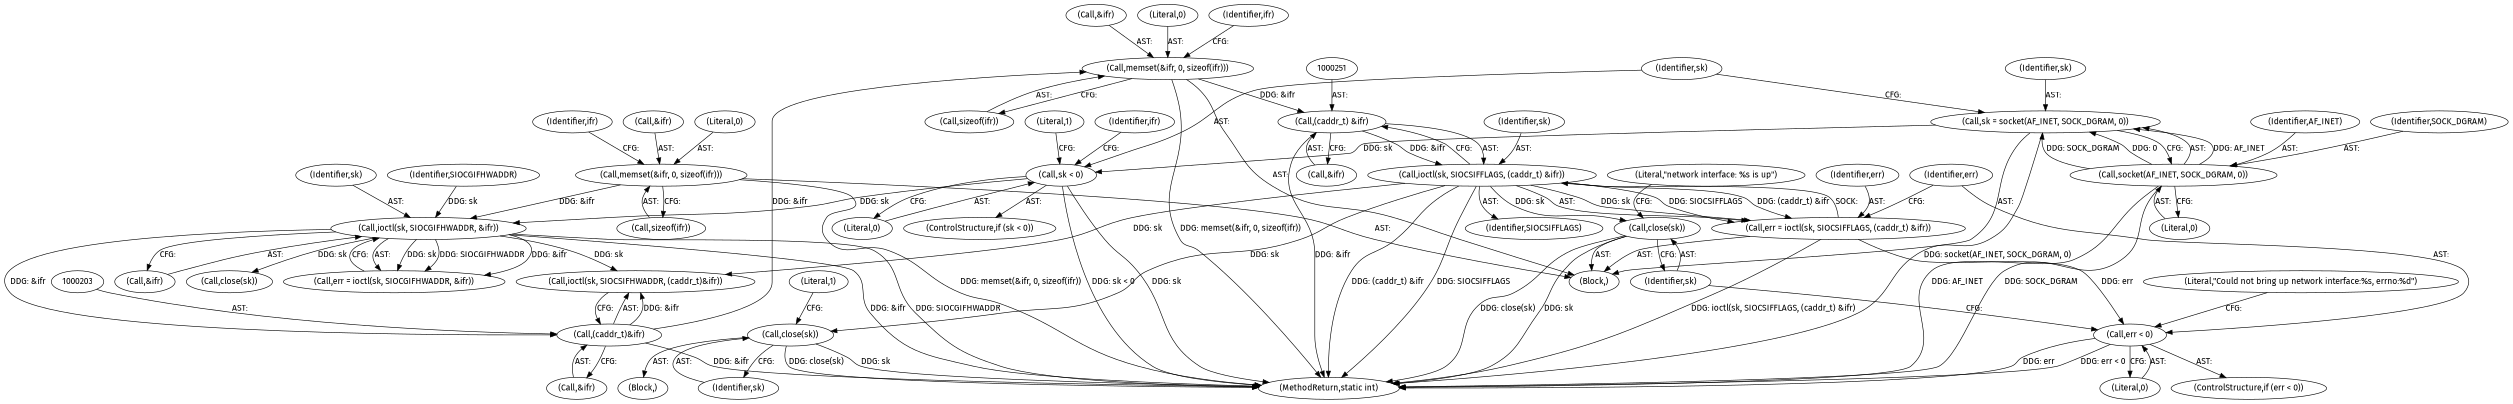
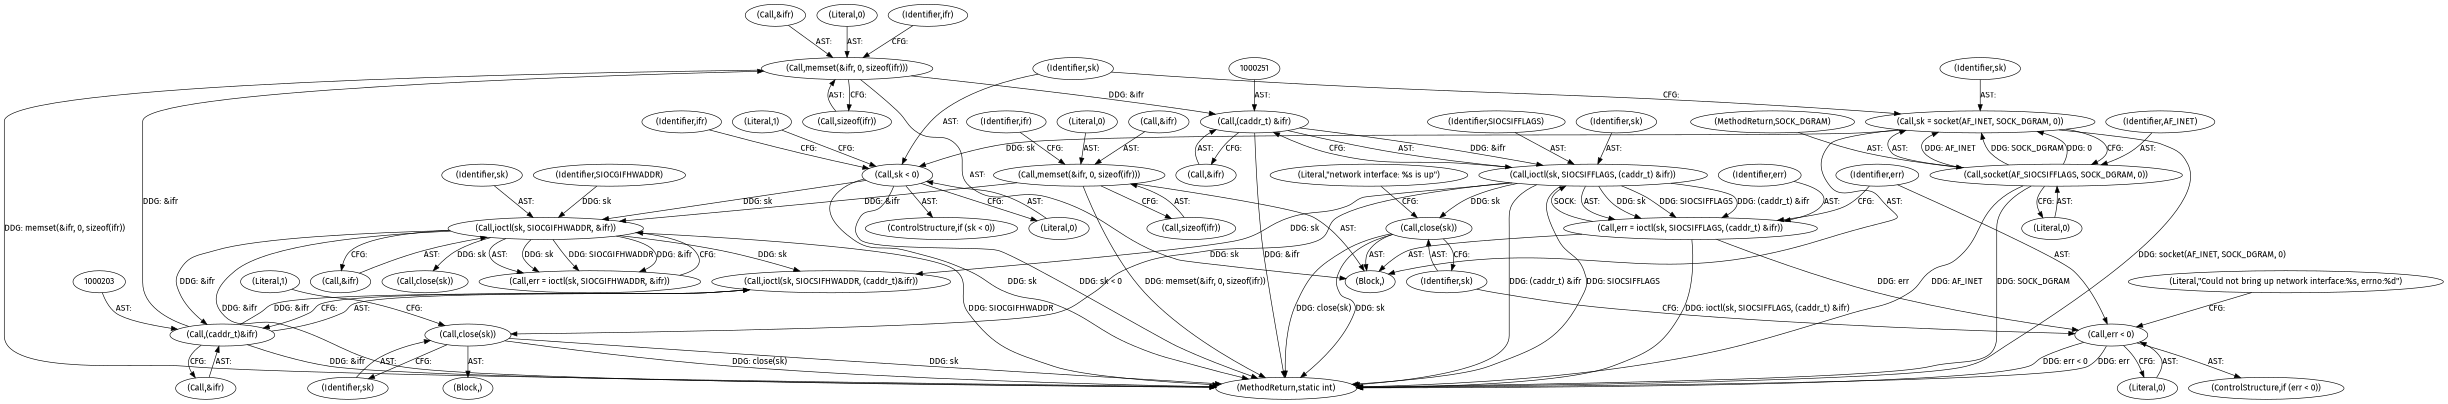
(2439, 122) -> (1773, 122)
(2174, 175) -> (2056, 175)
(1481, 203) -> (1542, 147)
